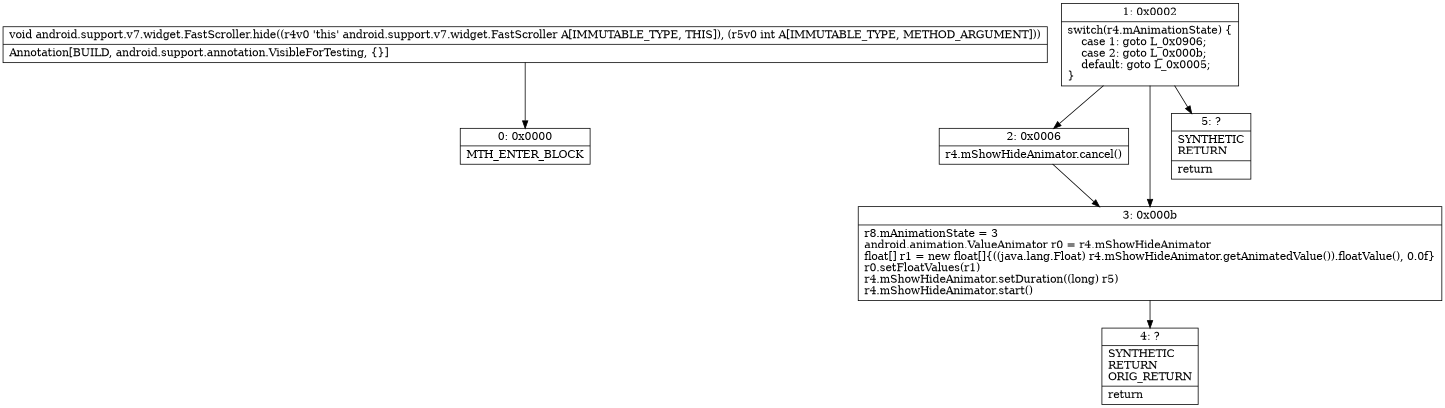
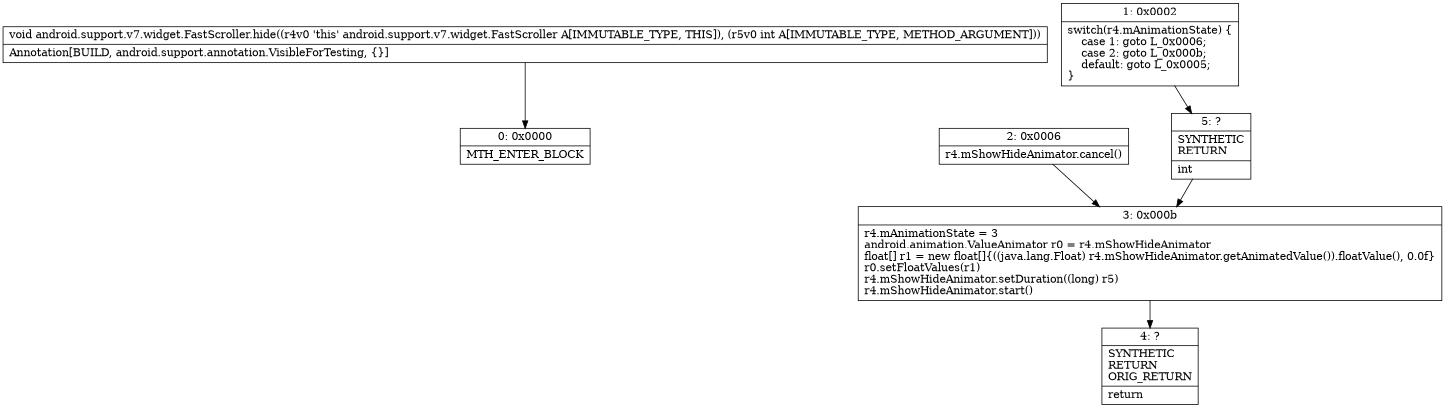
(1137, 42) -> (1137, 42)
(1082, 104) -> none
(1150, 142) -> (1187, 189)
(1195, 170) -> (1185, 170)
(931, 234) -> (931, 234)
